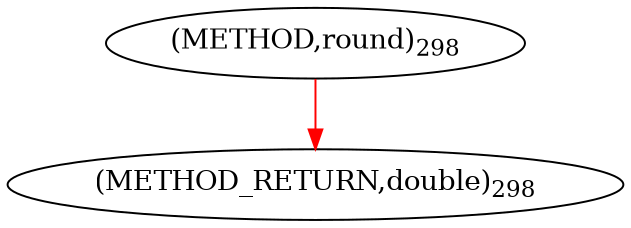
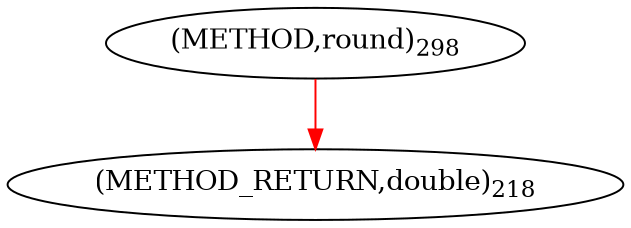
(514, 182) -> (514, 182)
